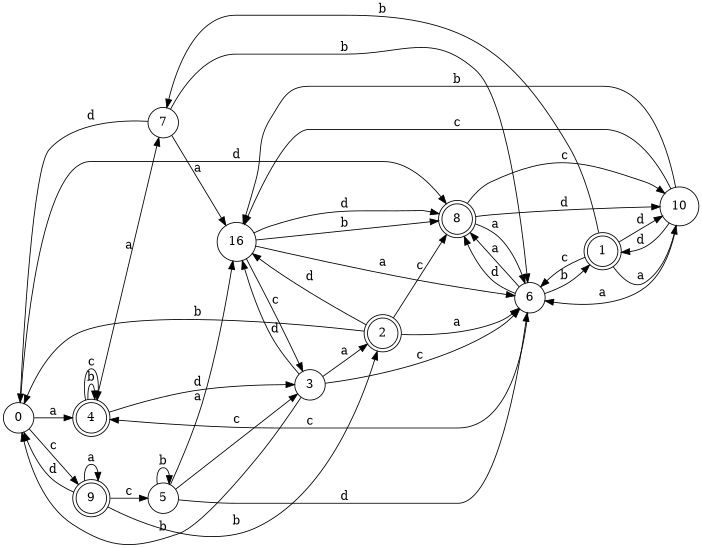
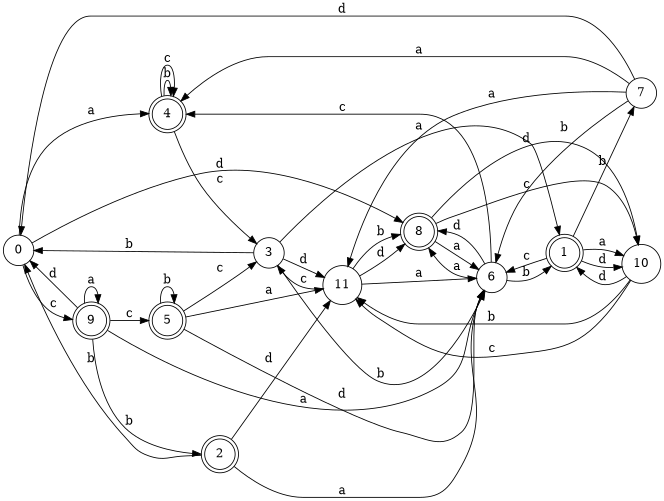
(237, 242) -> (342, 285)
(127, 273) -> (406, 57)
(414, 286) -> none
(635, 294) -> (317, 408)
(420, 356) -> (381, 374)
(342, 363) -> (433, 134)
(198, 383) -> (220, 180)
(163, 498) -> (167, 321)
